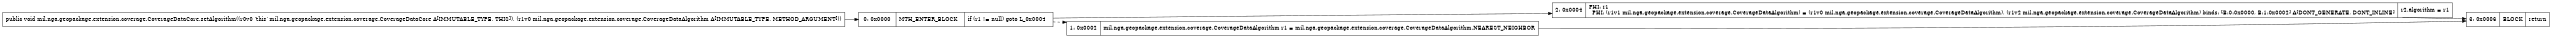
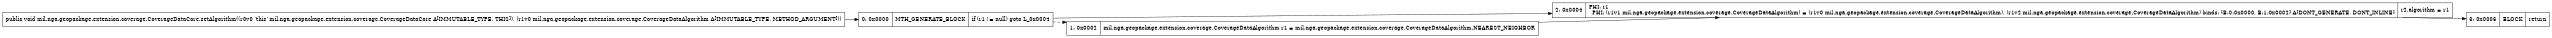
(929, 19) -> (930, 19)
(2000, 27) -> (1627, 20)
